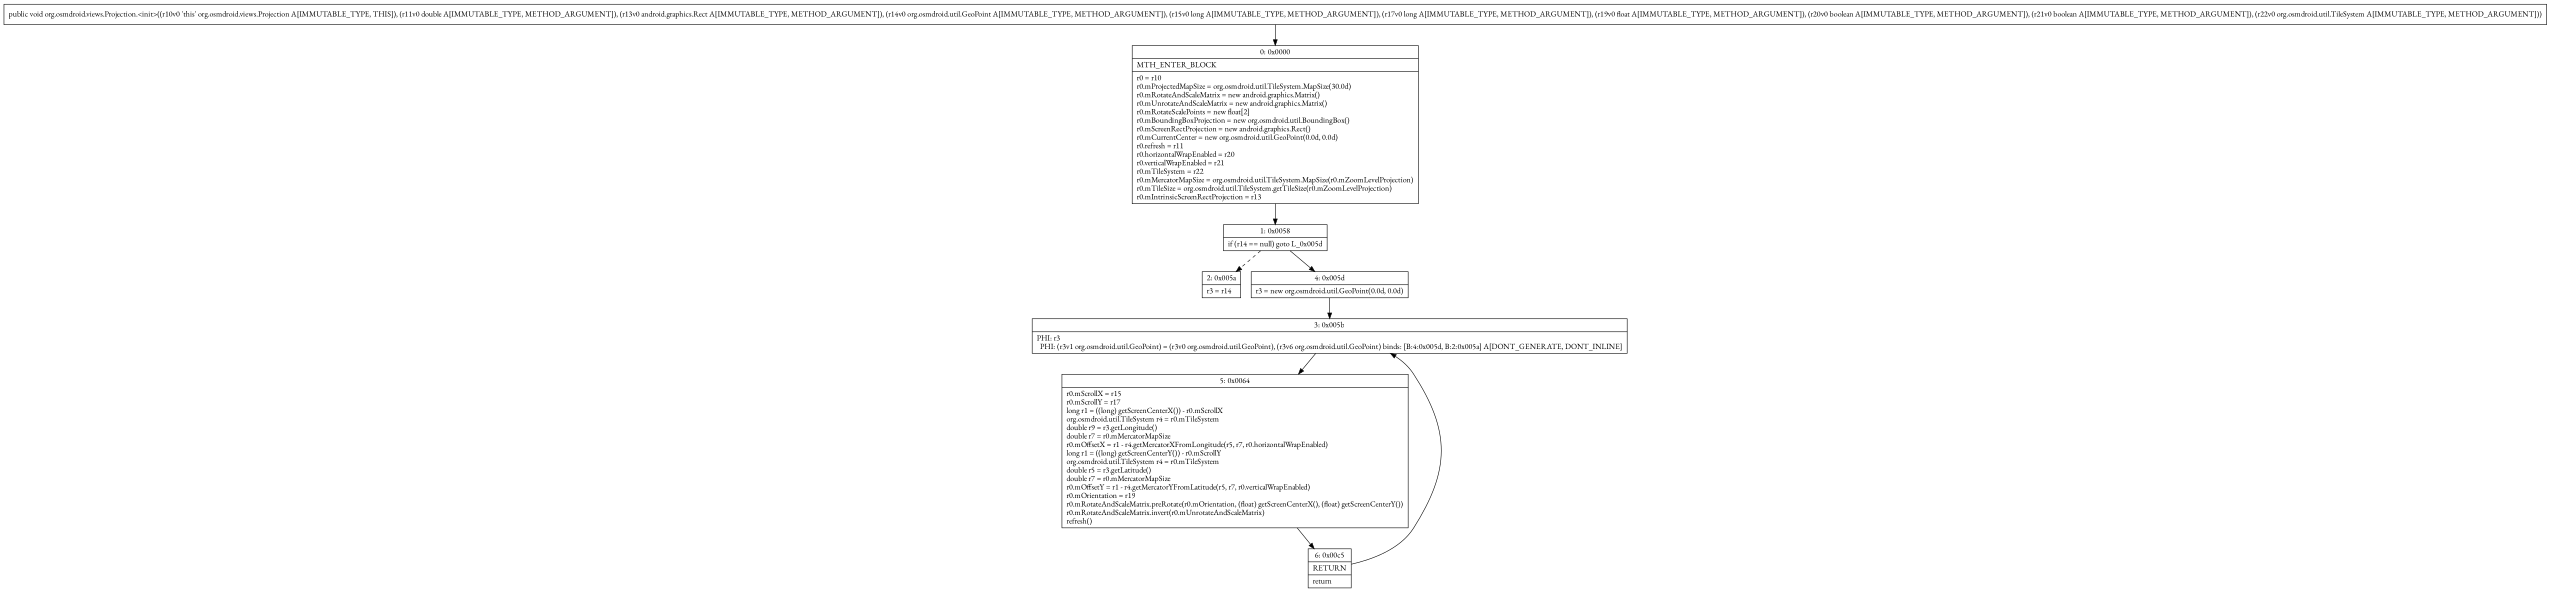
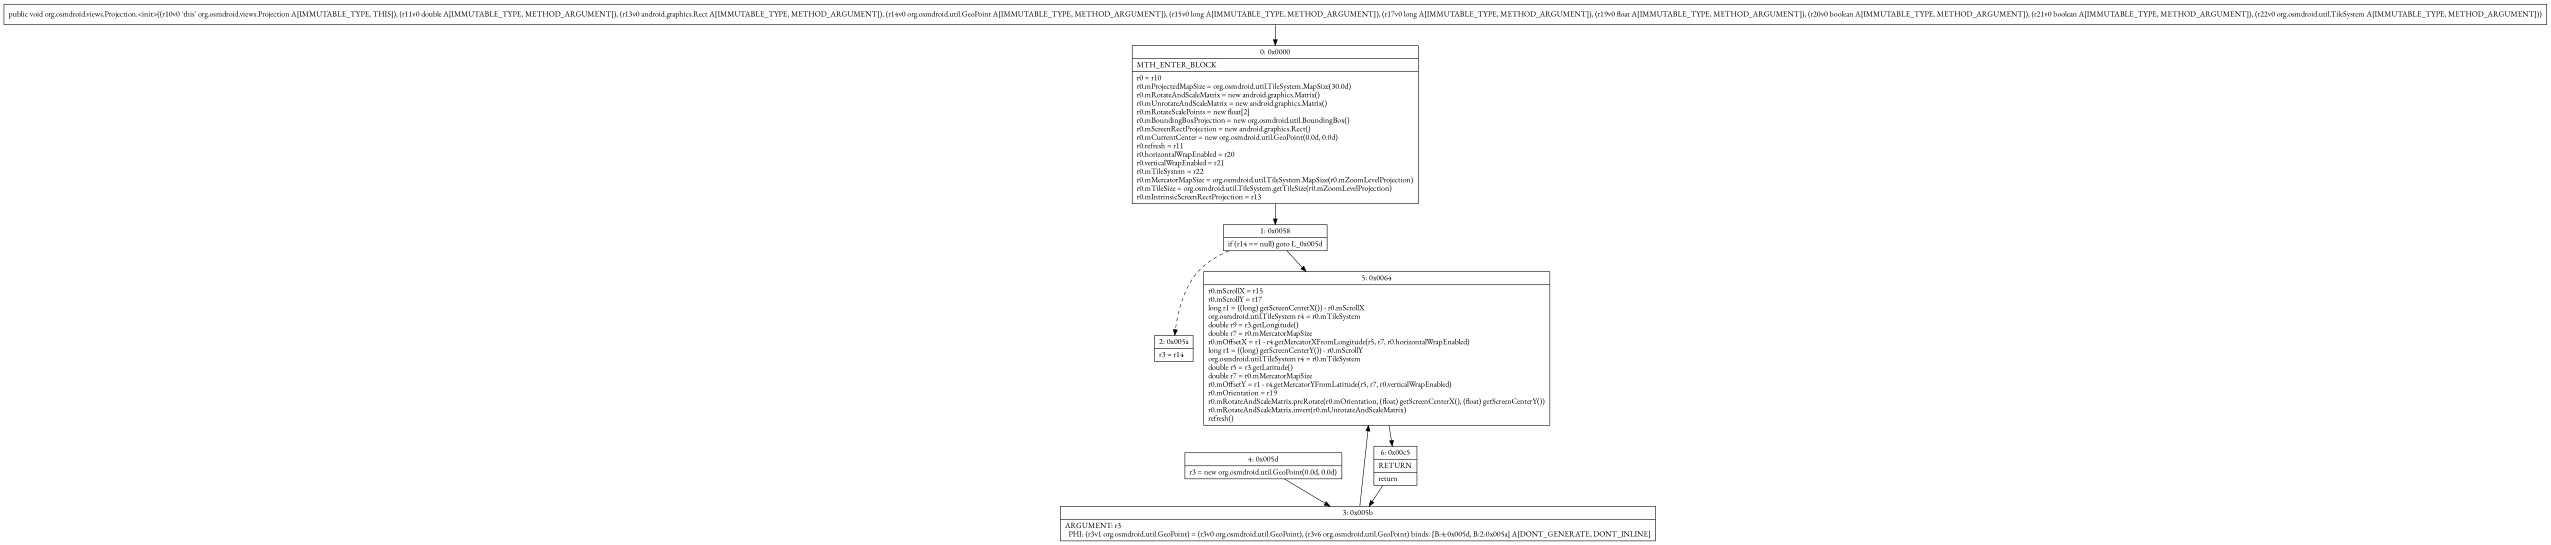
(1300, 259) -> (1295, 259)
(1049, 338) -> (1094, 526)
